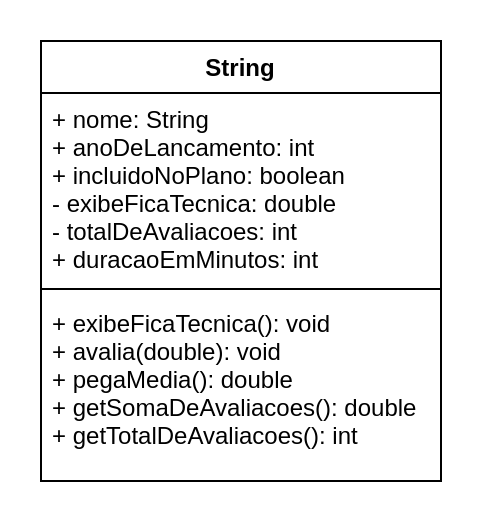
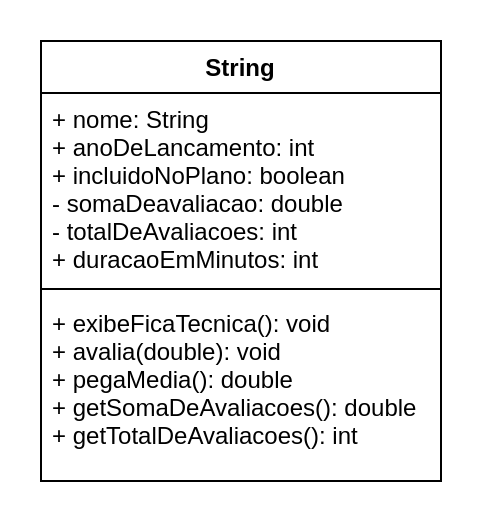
(134, 120) -> (134, 120)
